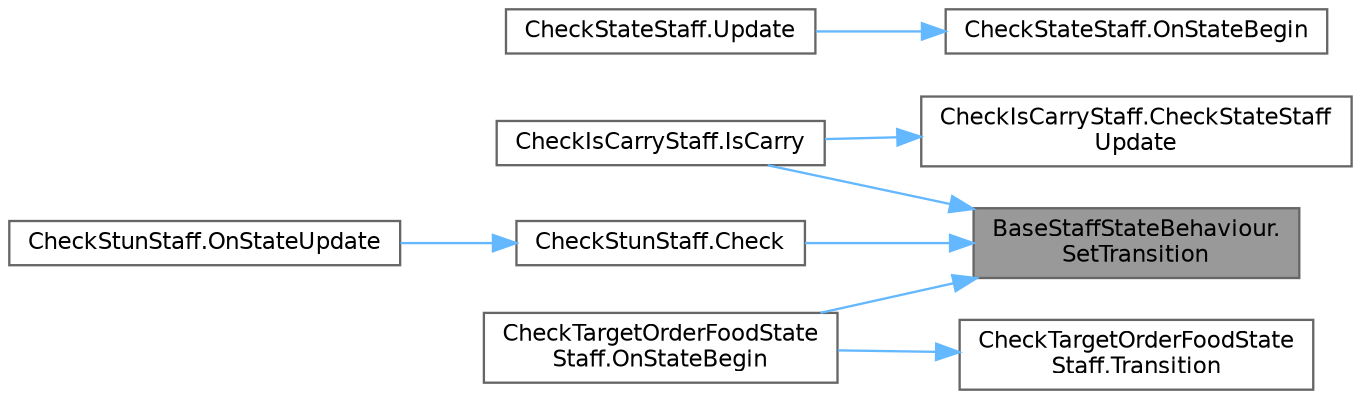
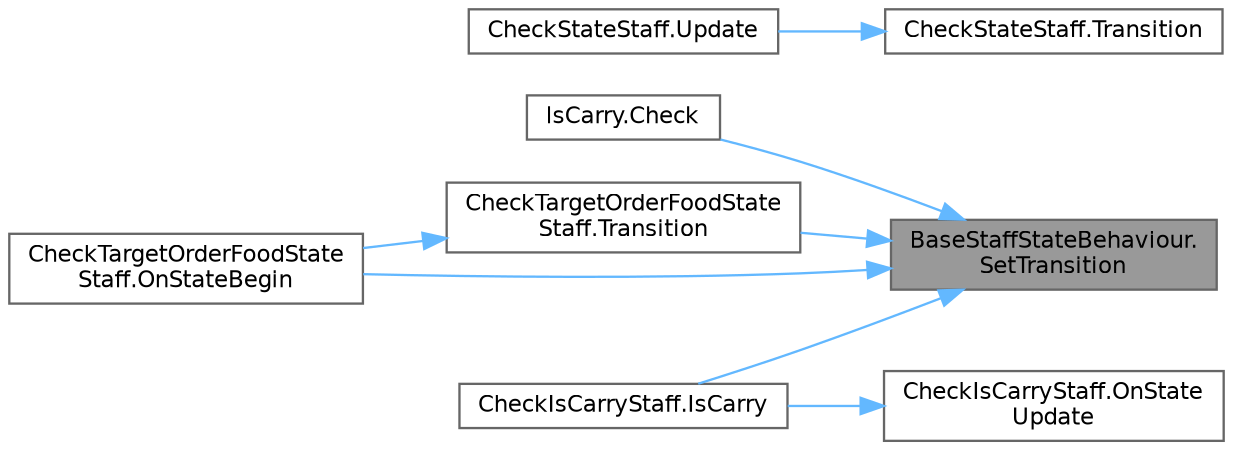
(1136, 31) -> (1054, 31)
(1136, 131) -> (1054, 406)
none -> (834, 236)
(205, 243) -> none
(661, 243) -> (623, 117)
